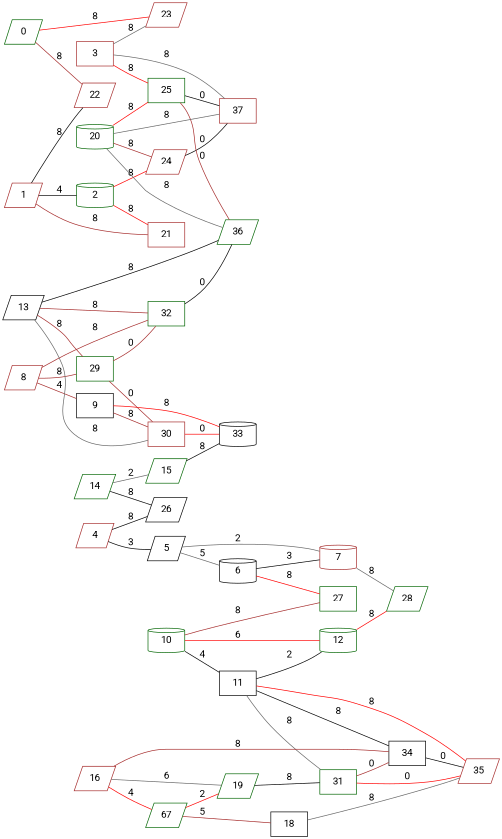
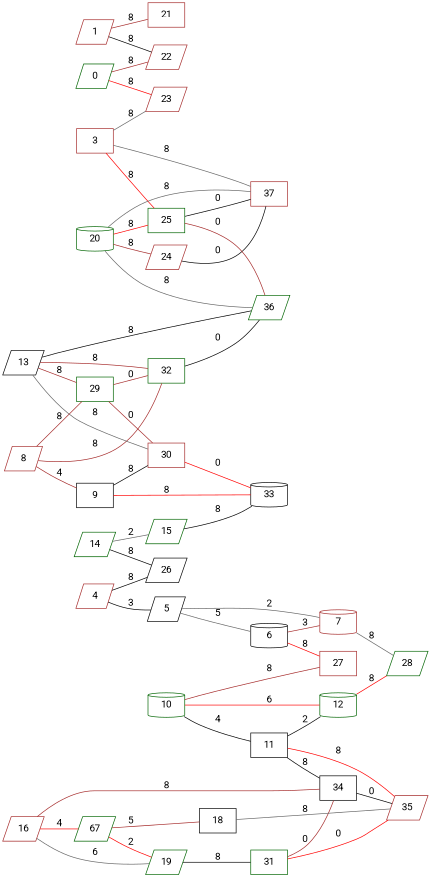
(95, 195) -> none
(131, 420) -> (131, 475)
(288, 564) -> (304, 629)
(338, 599) -> (338, 664)
(281, 736) -> none
